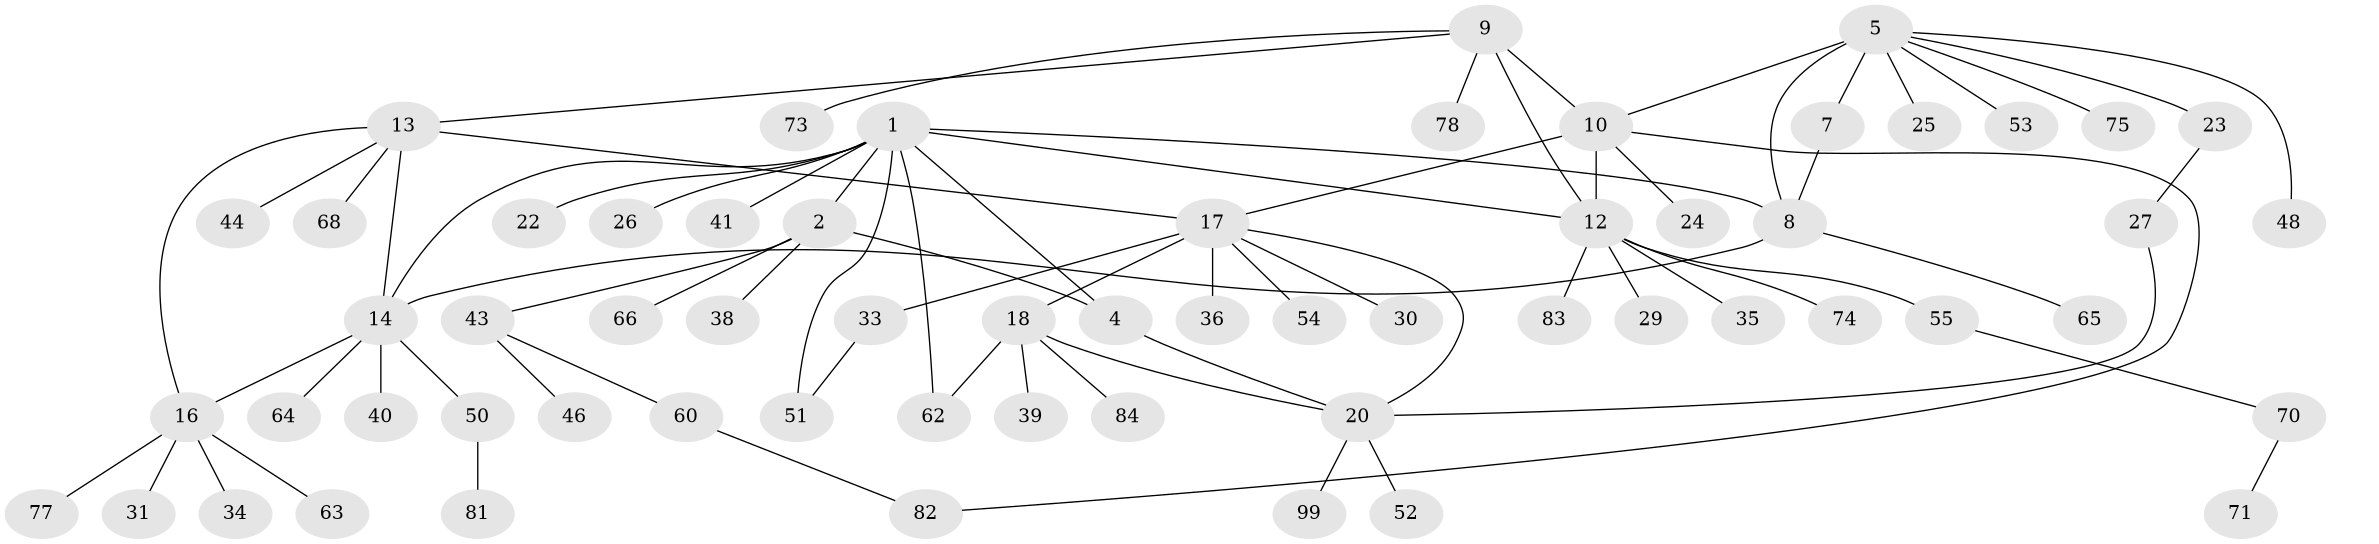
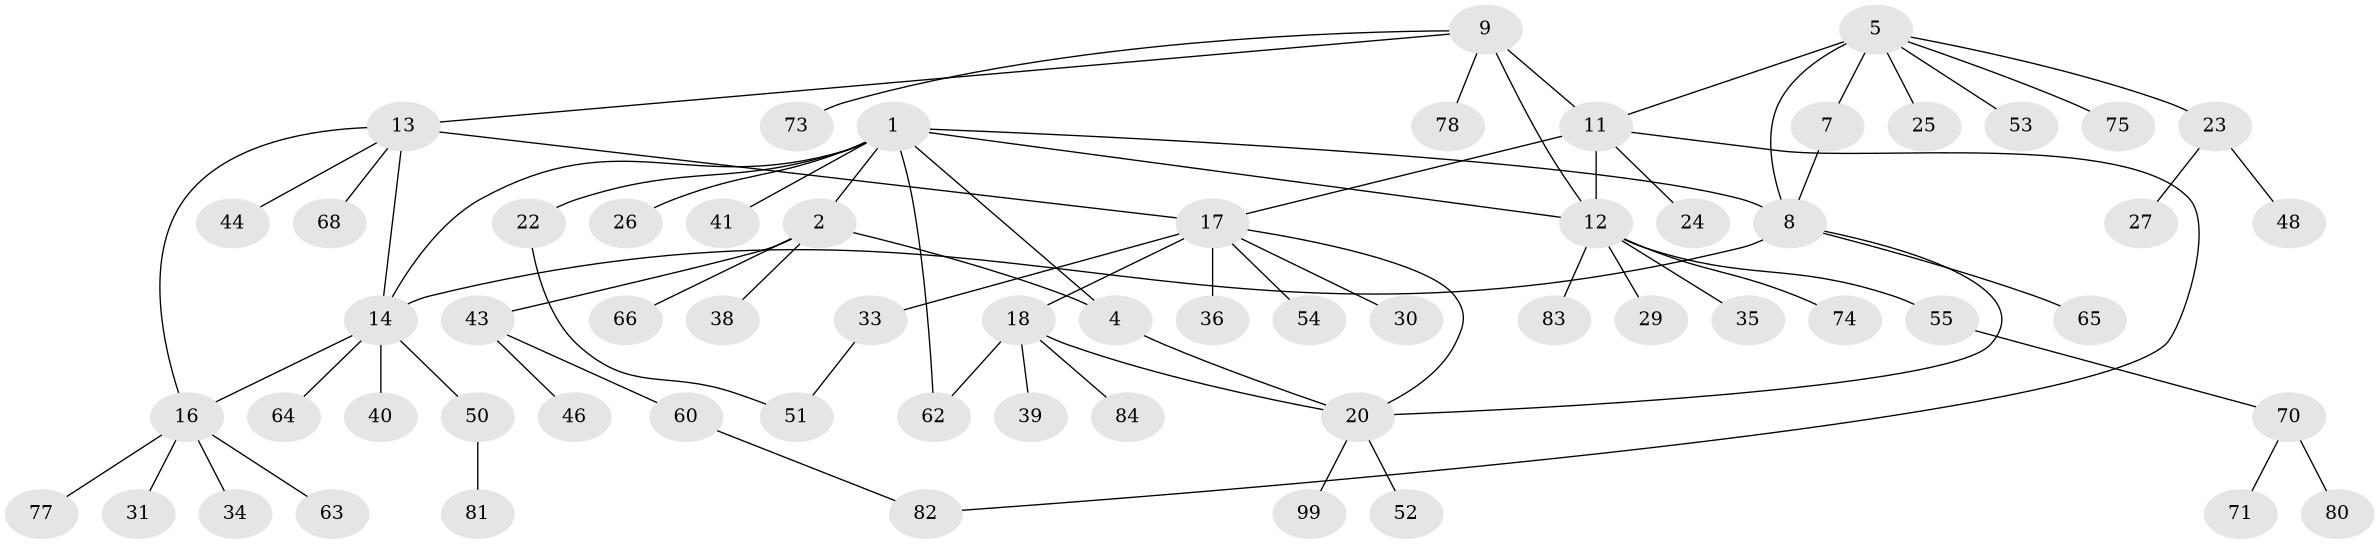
(2144, 58) -> (2252, 175)
(1596, 127) -> (1596, 127)
(845, 272) -> (616, 370)
(1820, 398) -> (1812, 386)
none -> (2338, 514)
